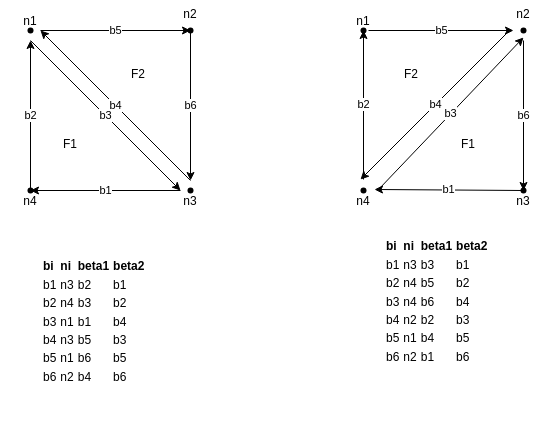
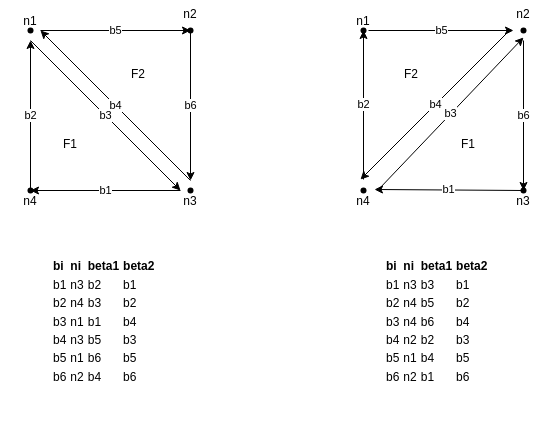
(442, 295) -> (442, 315)
(99, 315) -> (109, 315)
